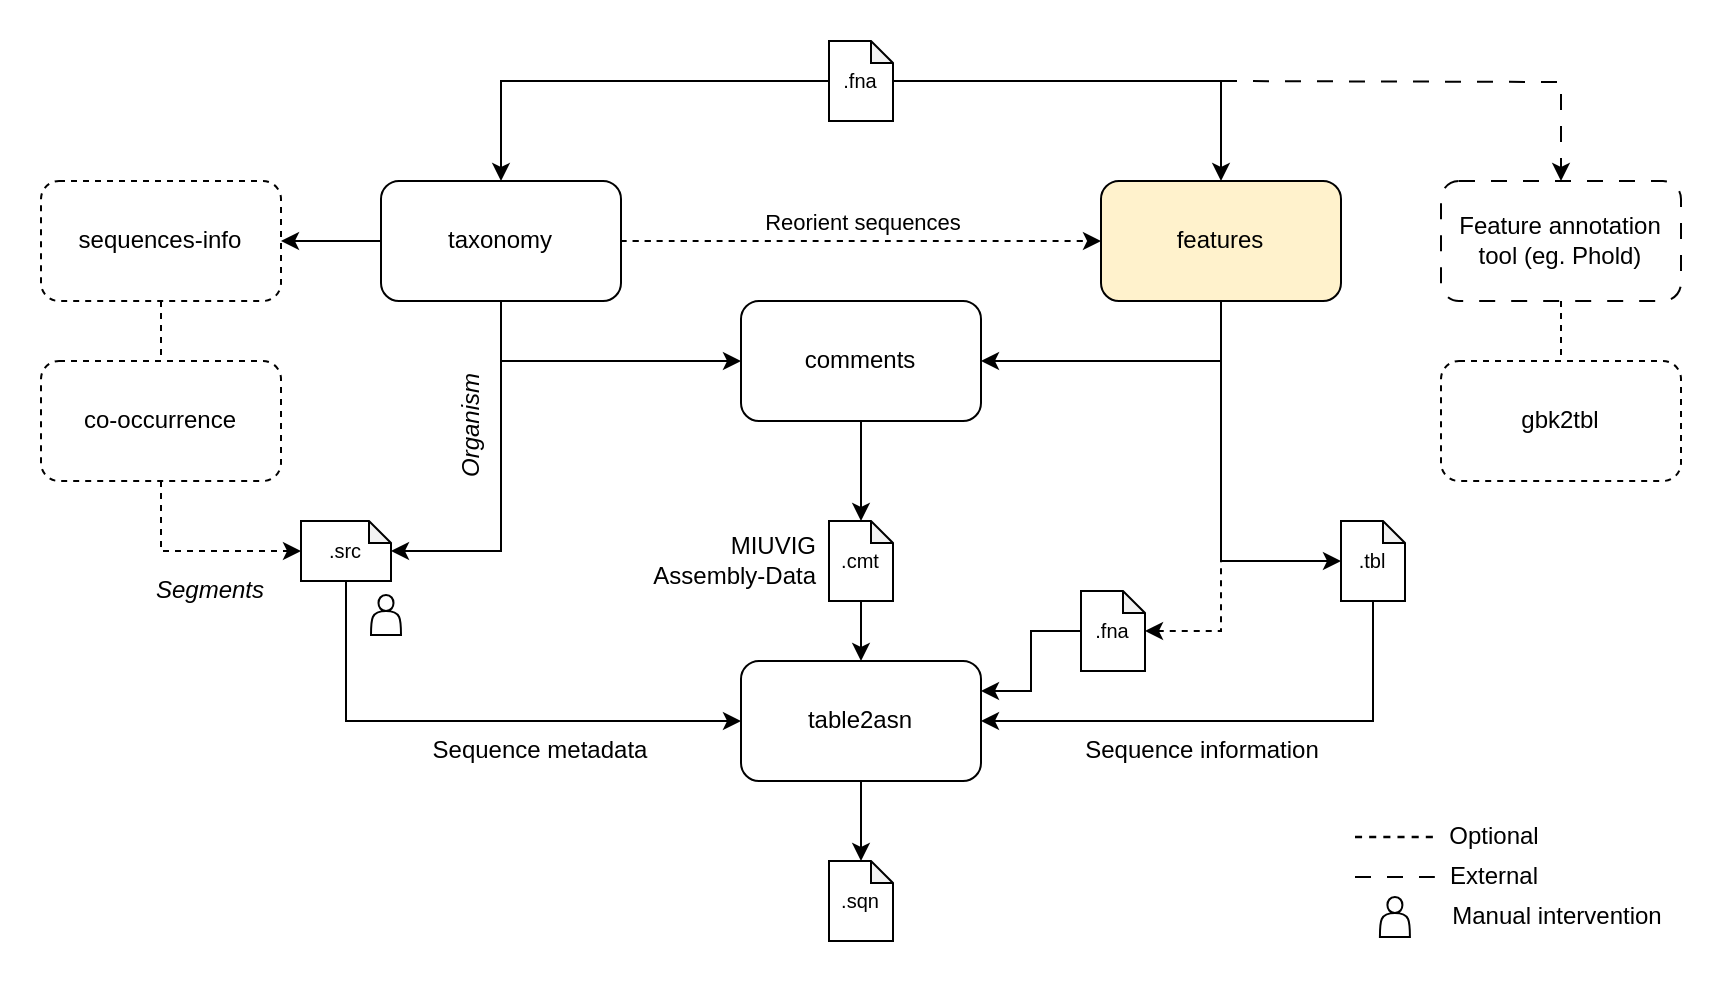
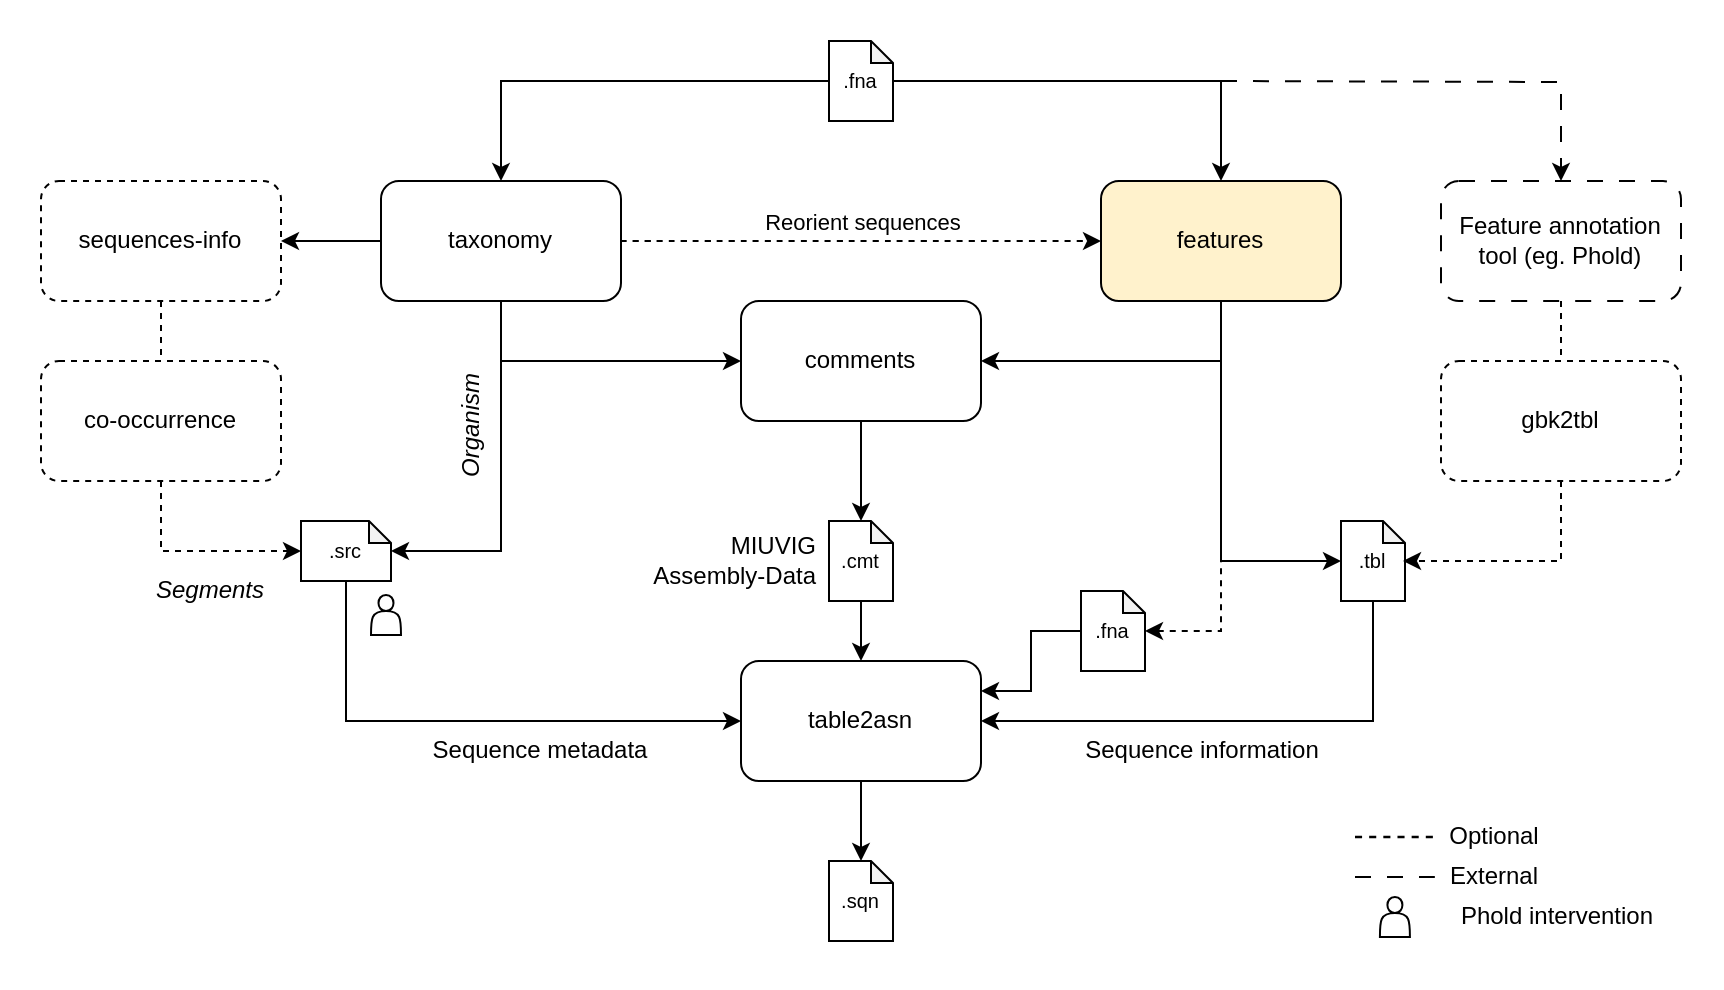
none -> (1529, 561)
(1558, 917) -> (1558, 917)
